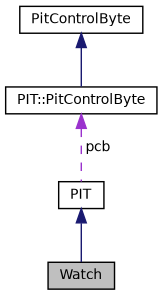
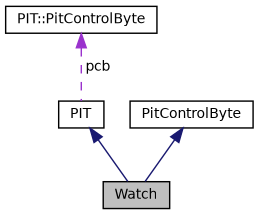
(81, 67) -> (160, 161)
